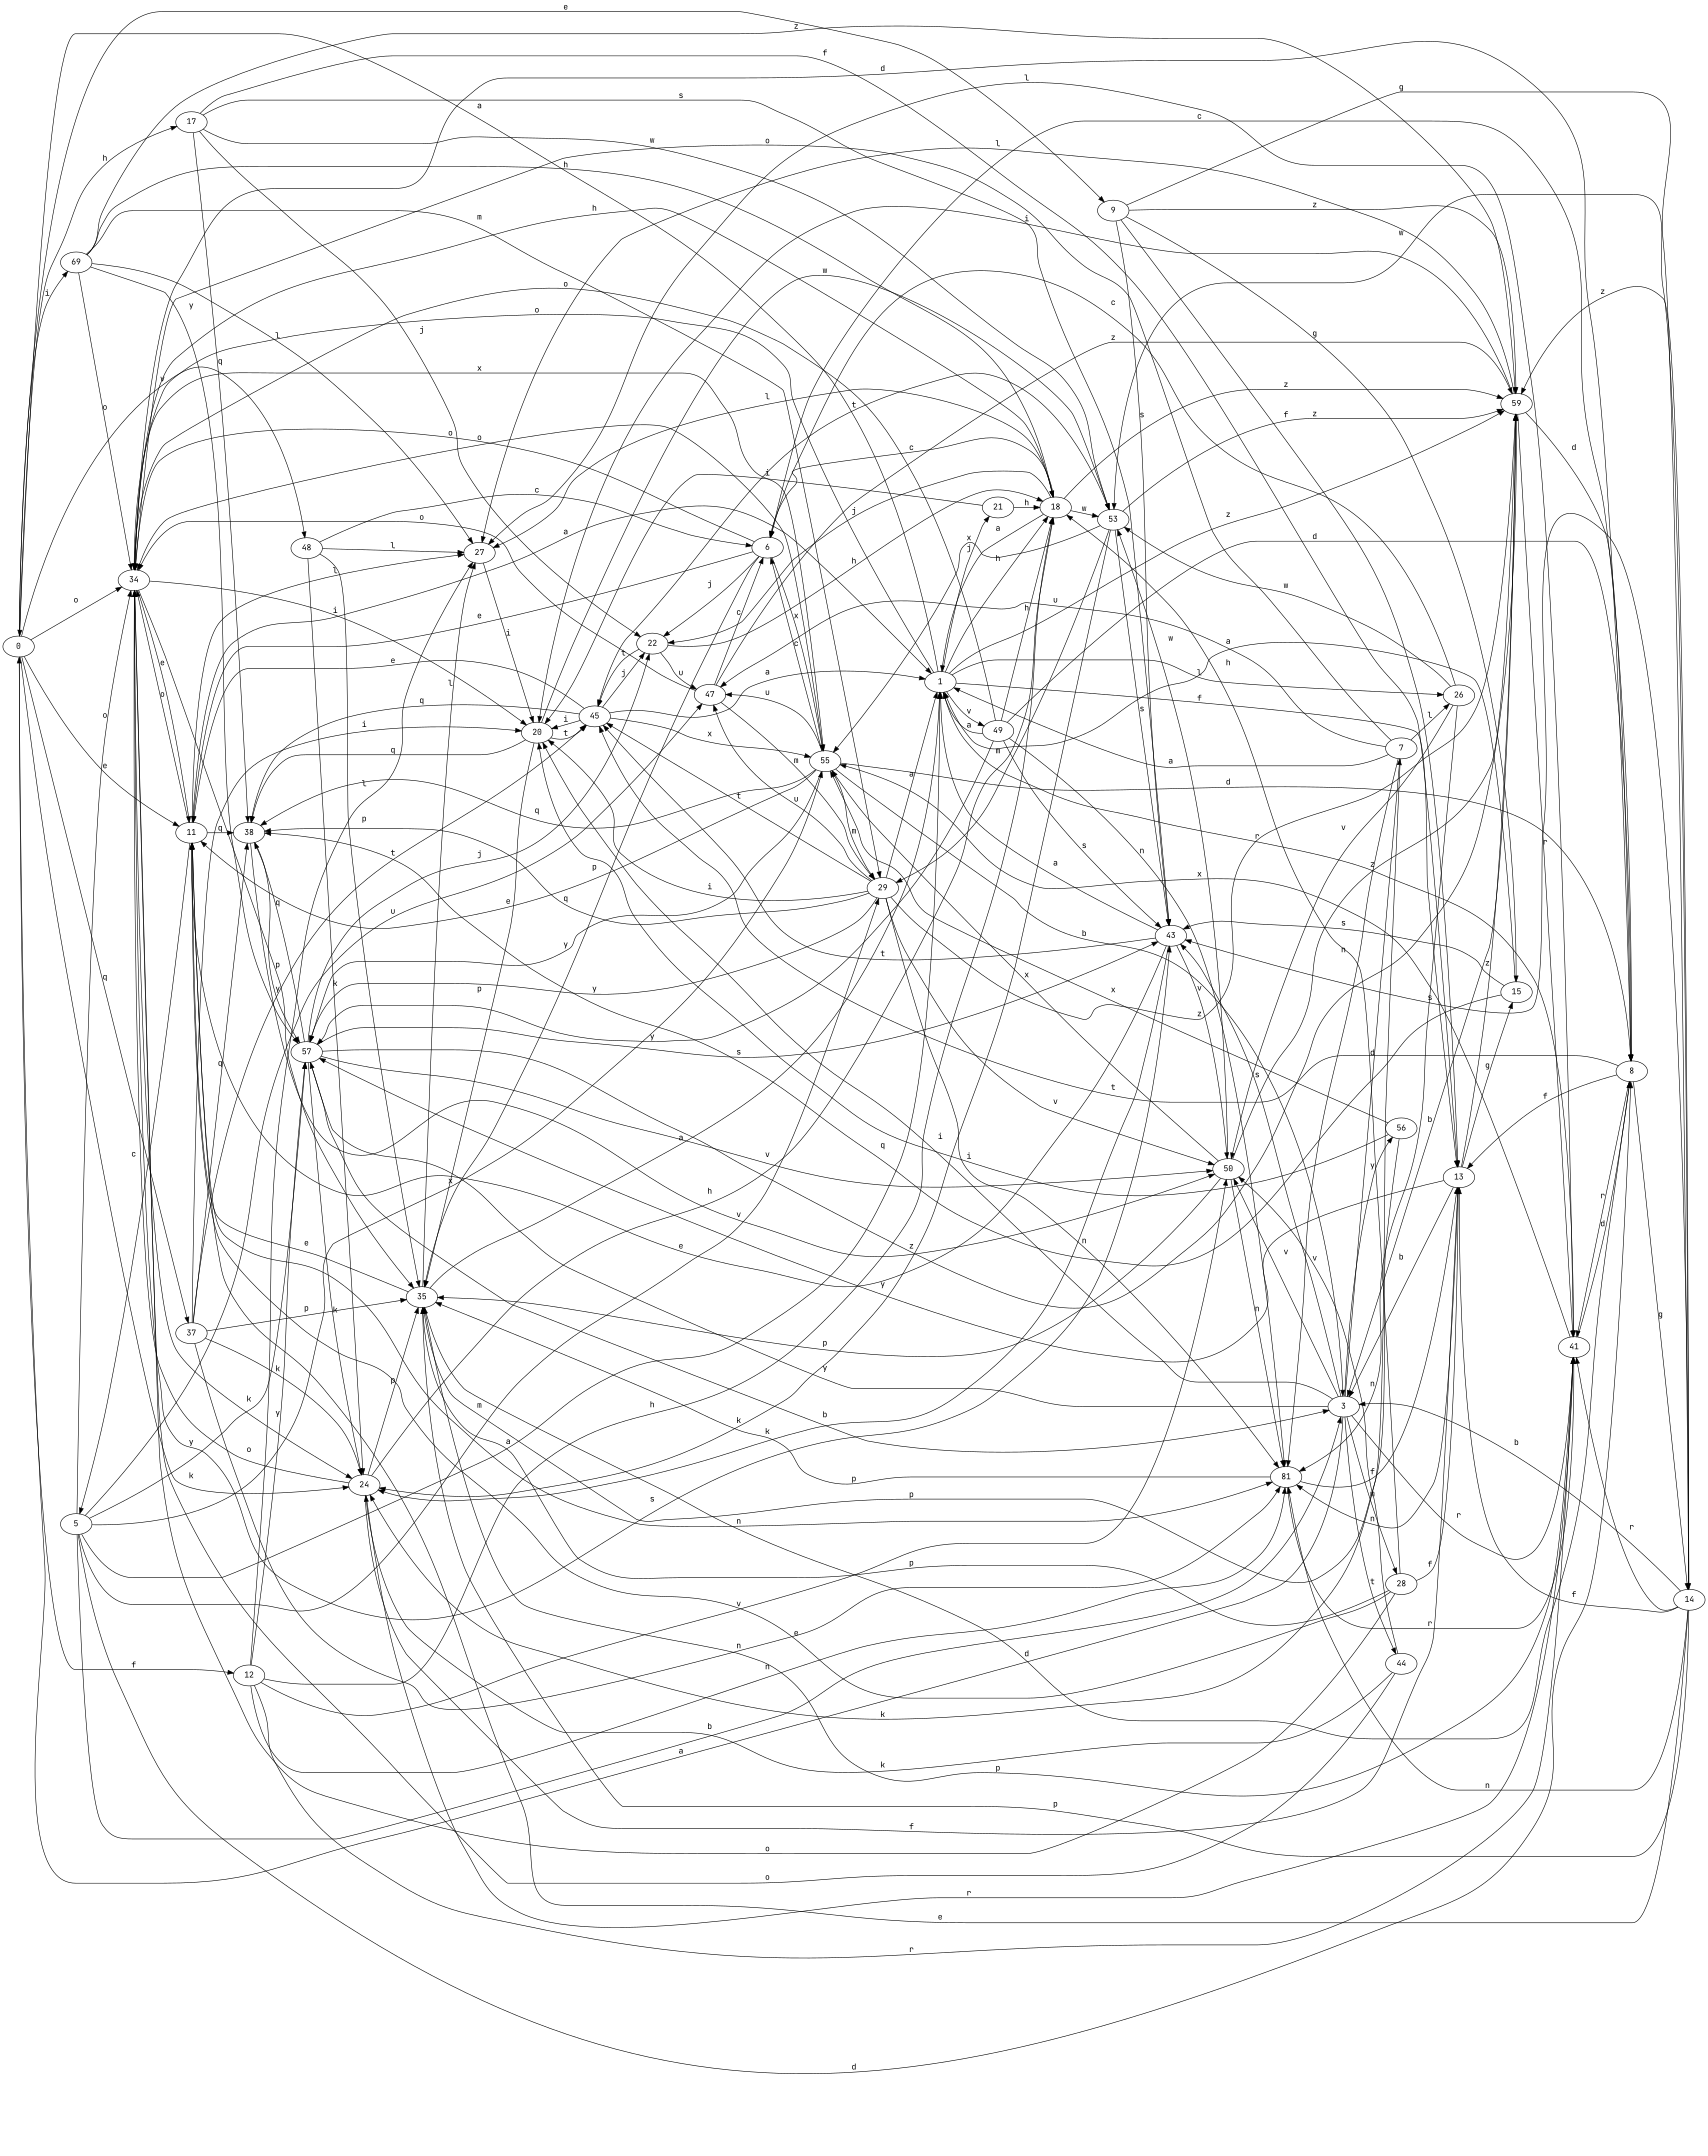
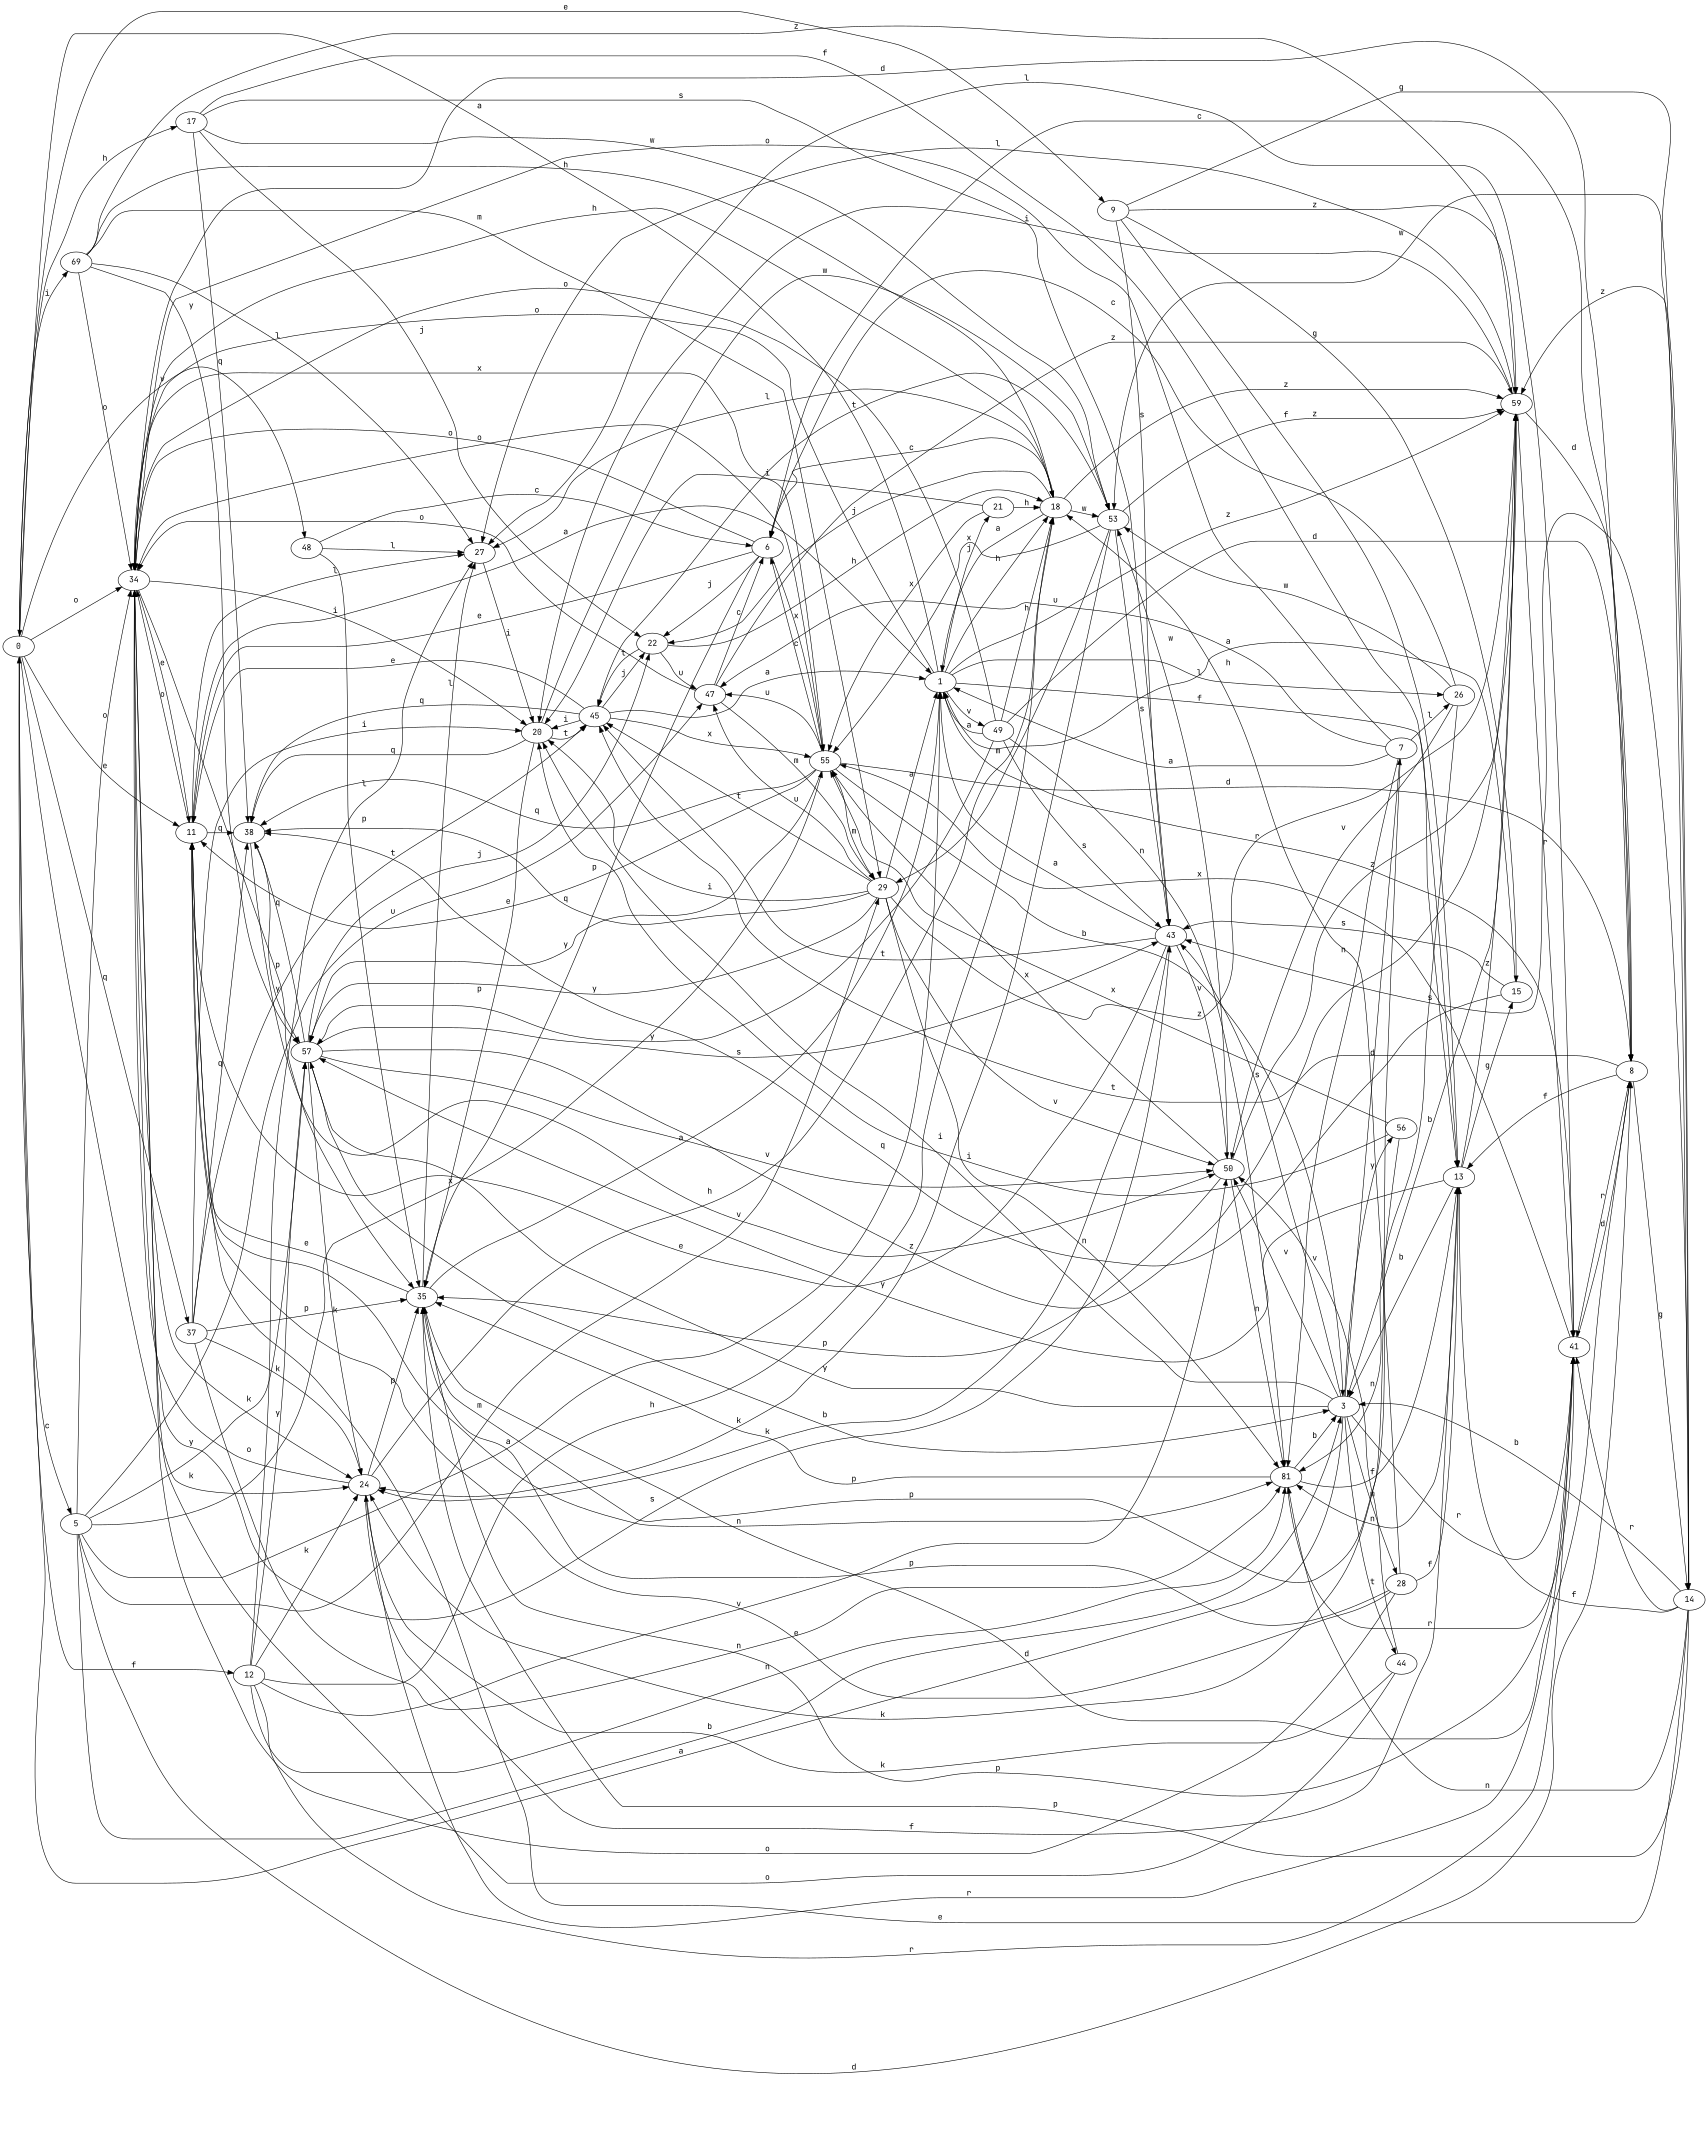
none -> (892, 618)
(334, 991) -> (305, 1583)
(153, 1127) -> (23, 1085)
none -> (1314, 1445)
